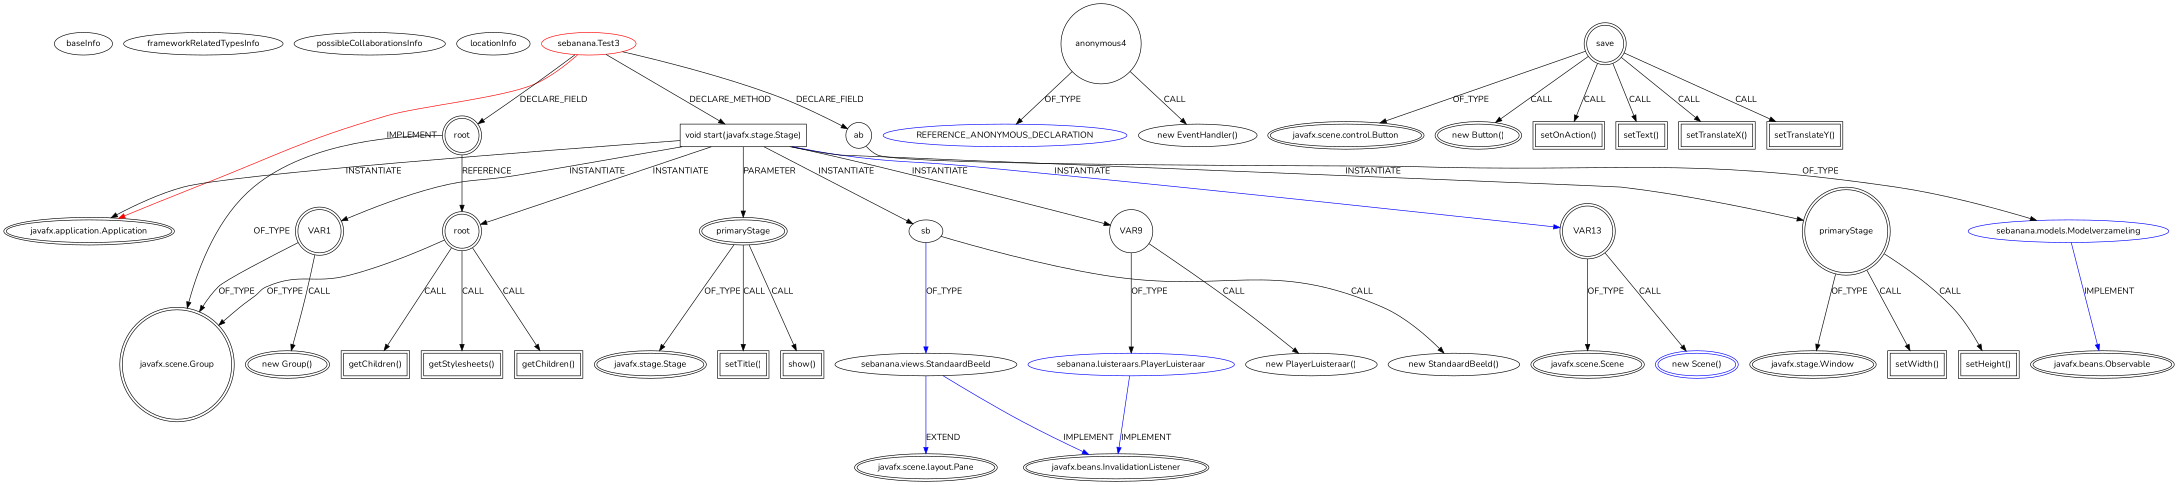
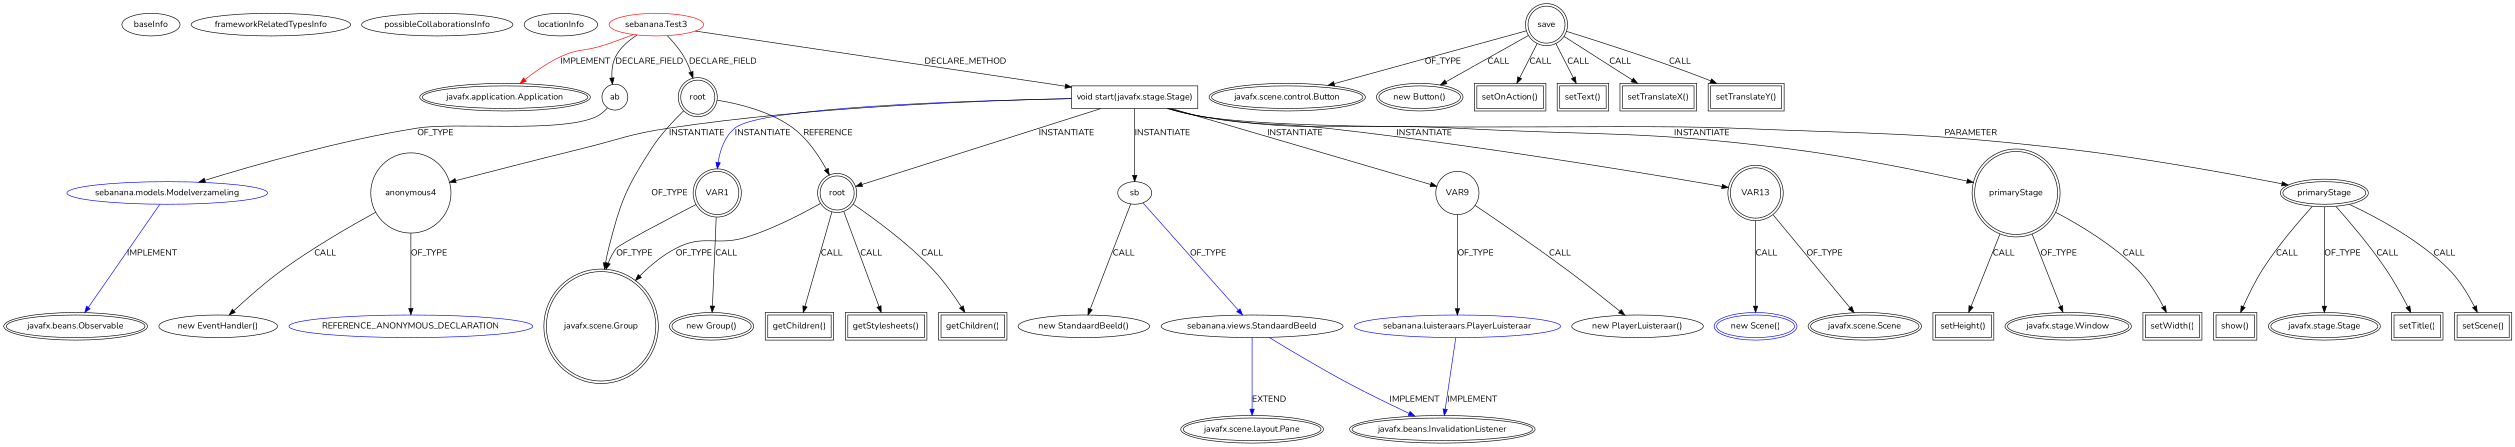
(395, 163) -> (745, 119)
(513, 176) -> (883, 106)
(1173, 186) -> (1446, 143)
none -> (2483, 326)
